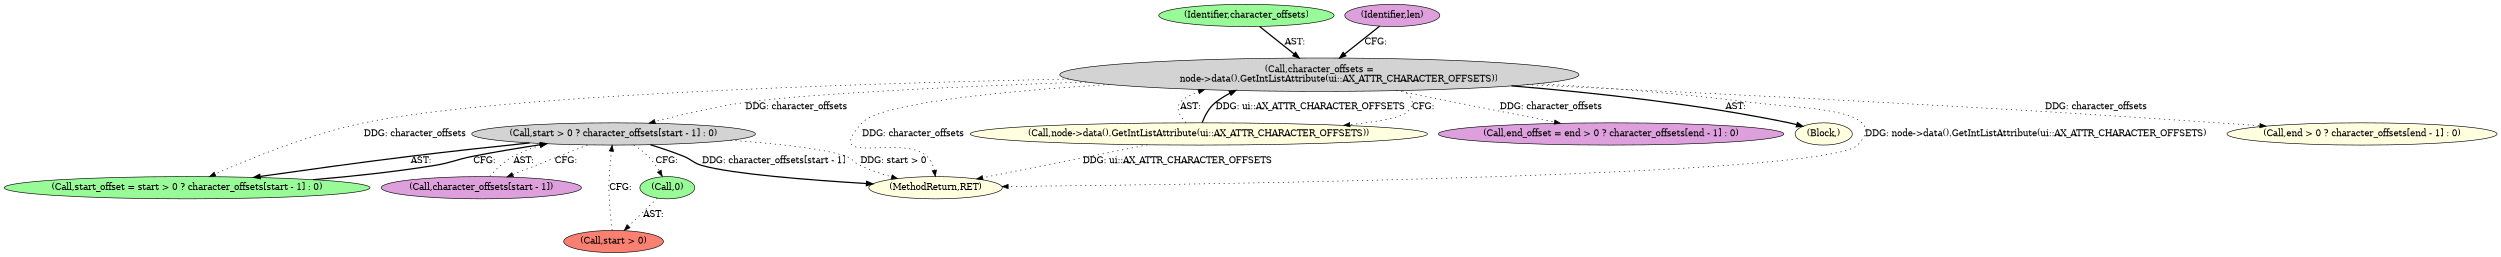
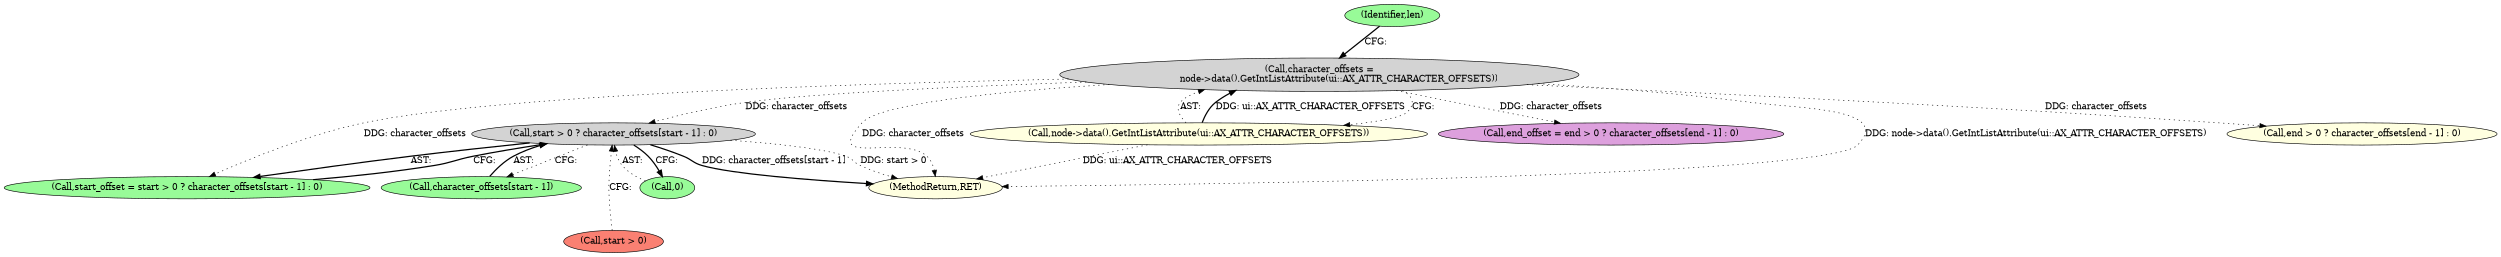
(1246, 15) -> none
(1392, 15) -> (1392, 15)
(1824, 134) -> none
(648, 156) -> (648, 156)
(512, 157) -> (512, 157)
(481, 188) -> (481, 188)
(643, 212) -> (627, 170)
